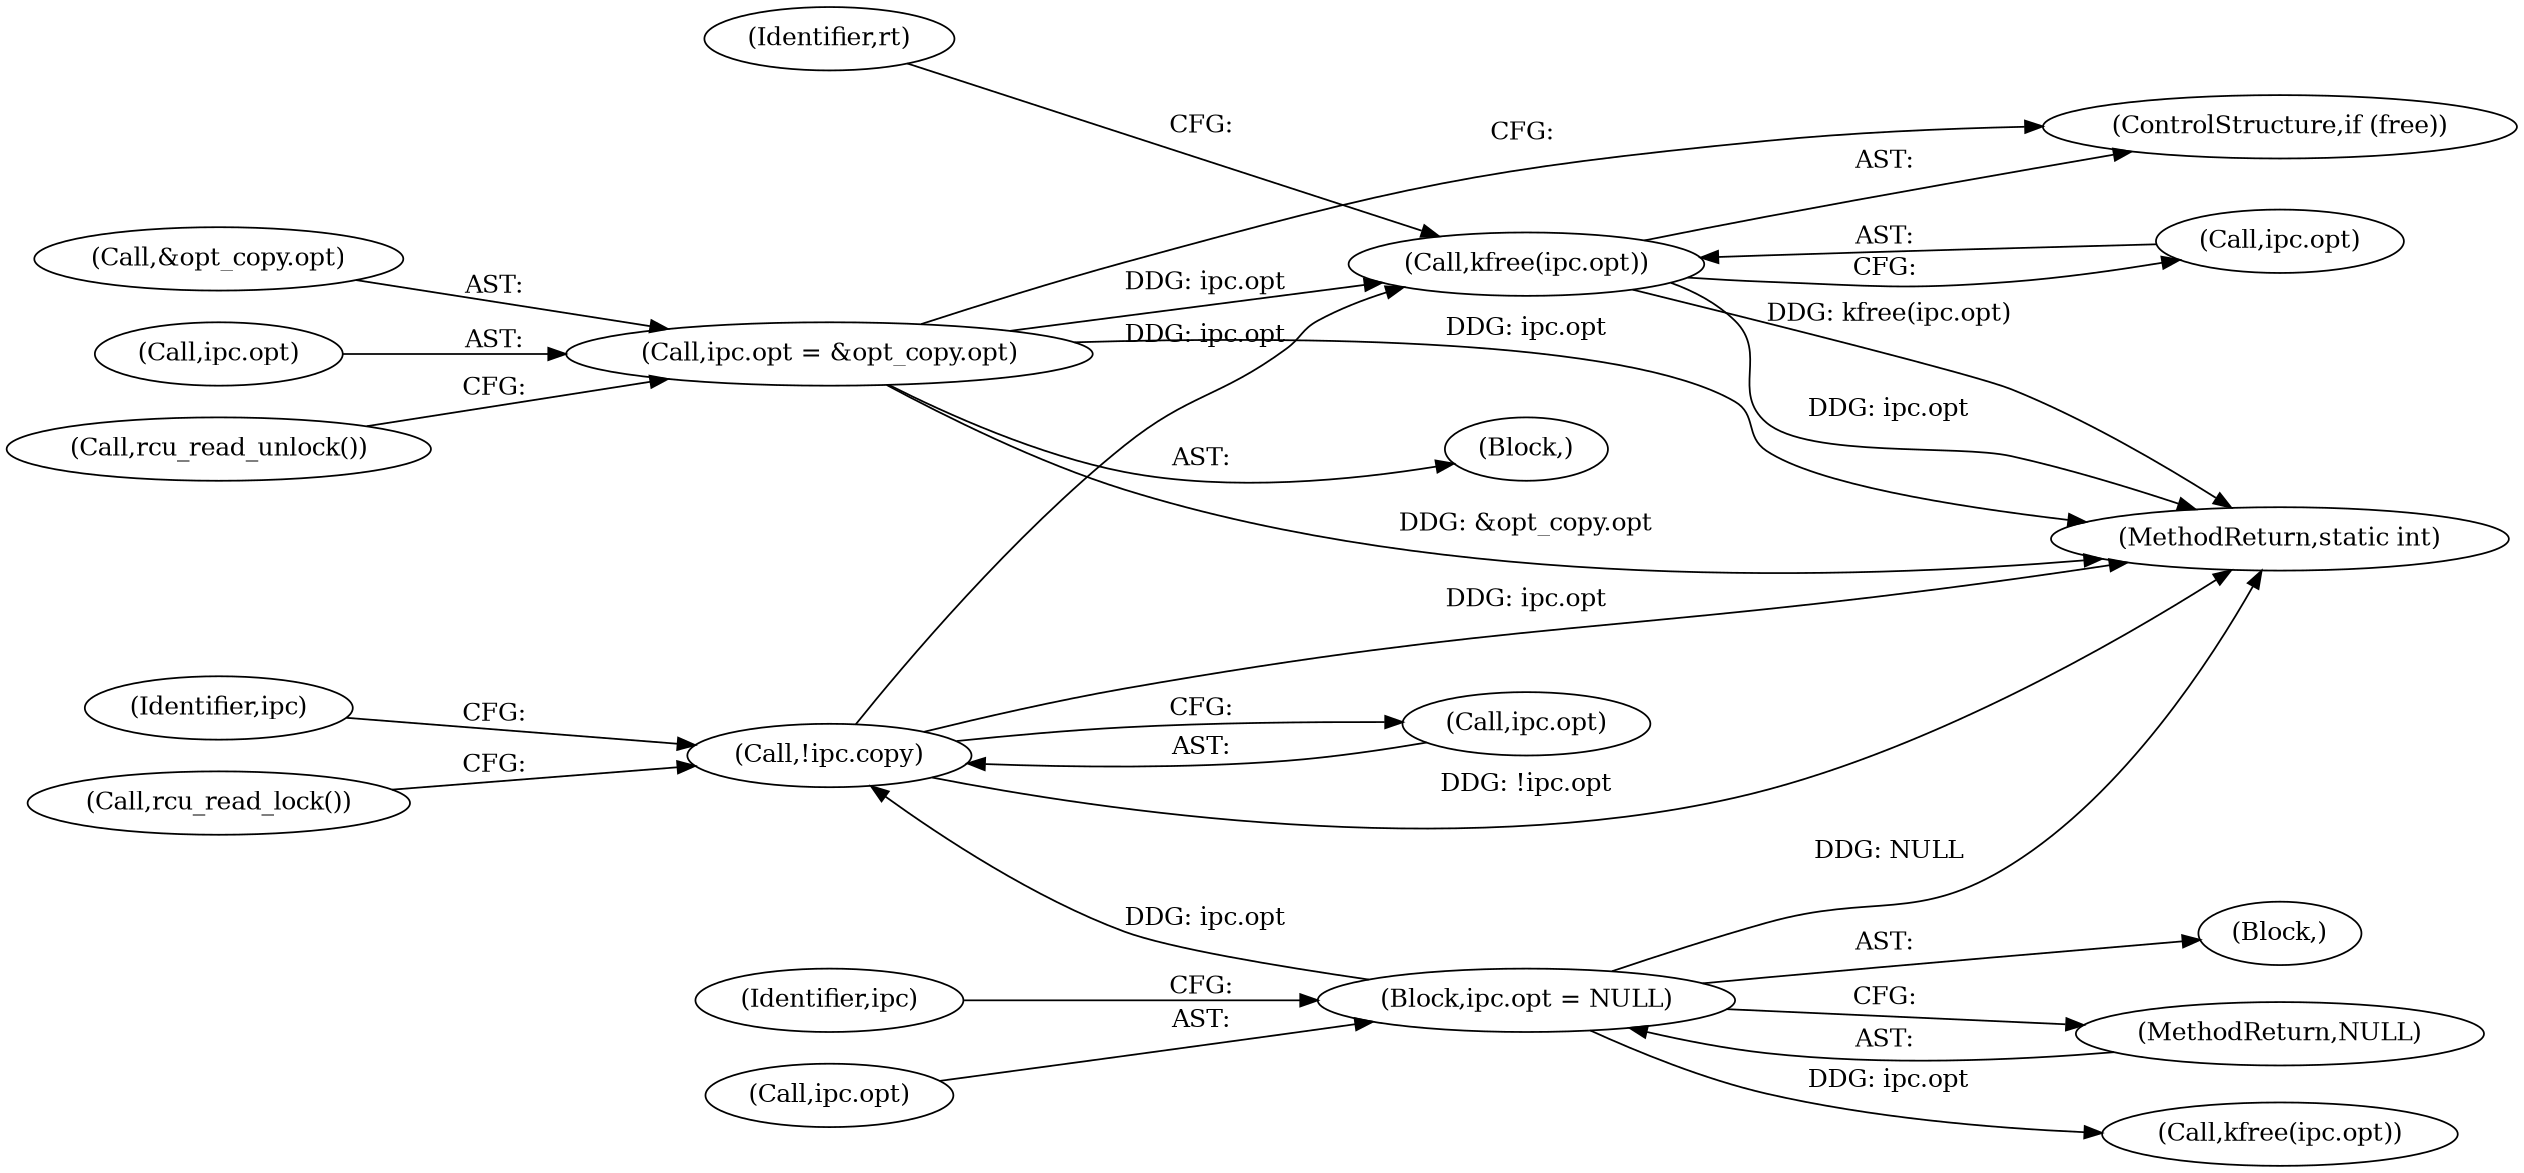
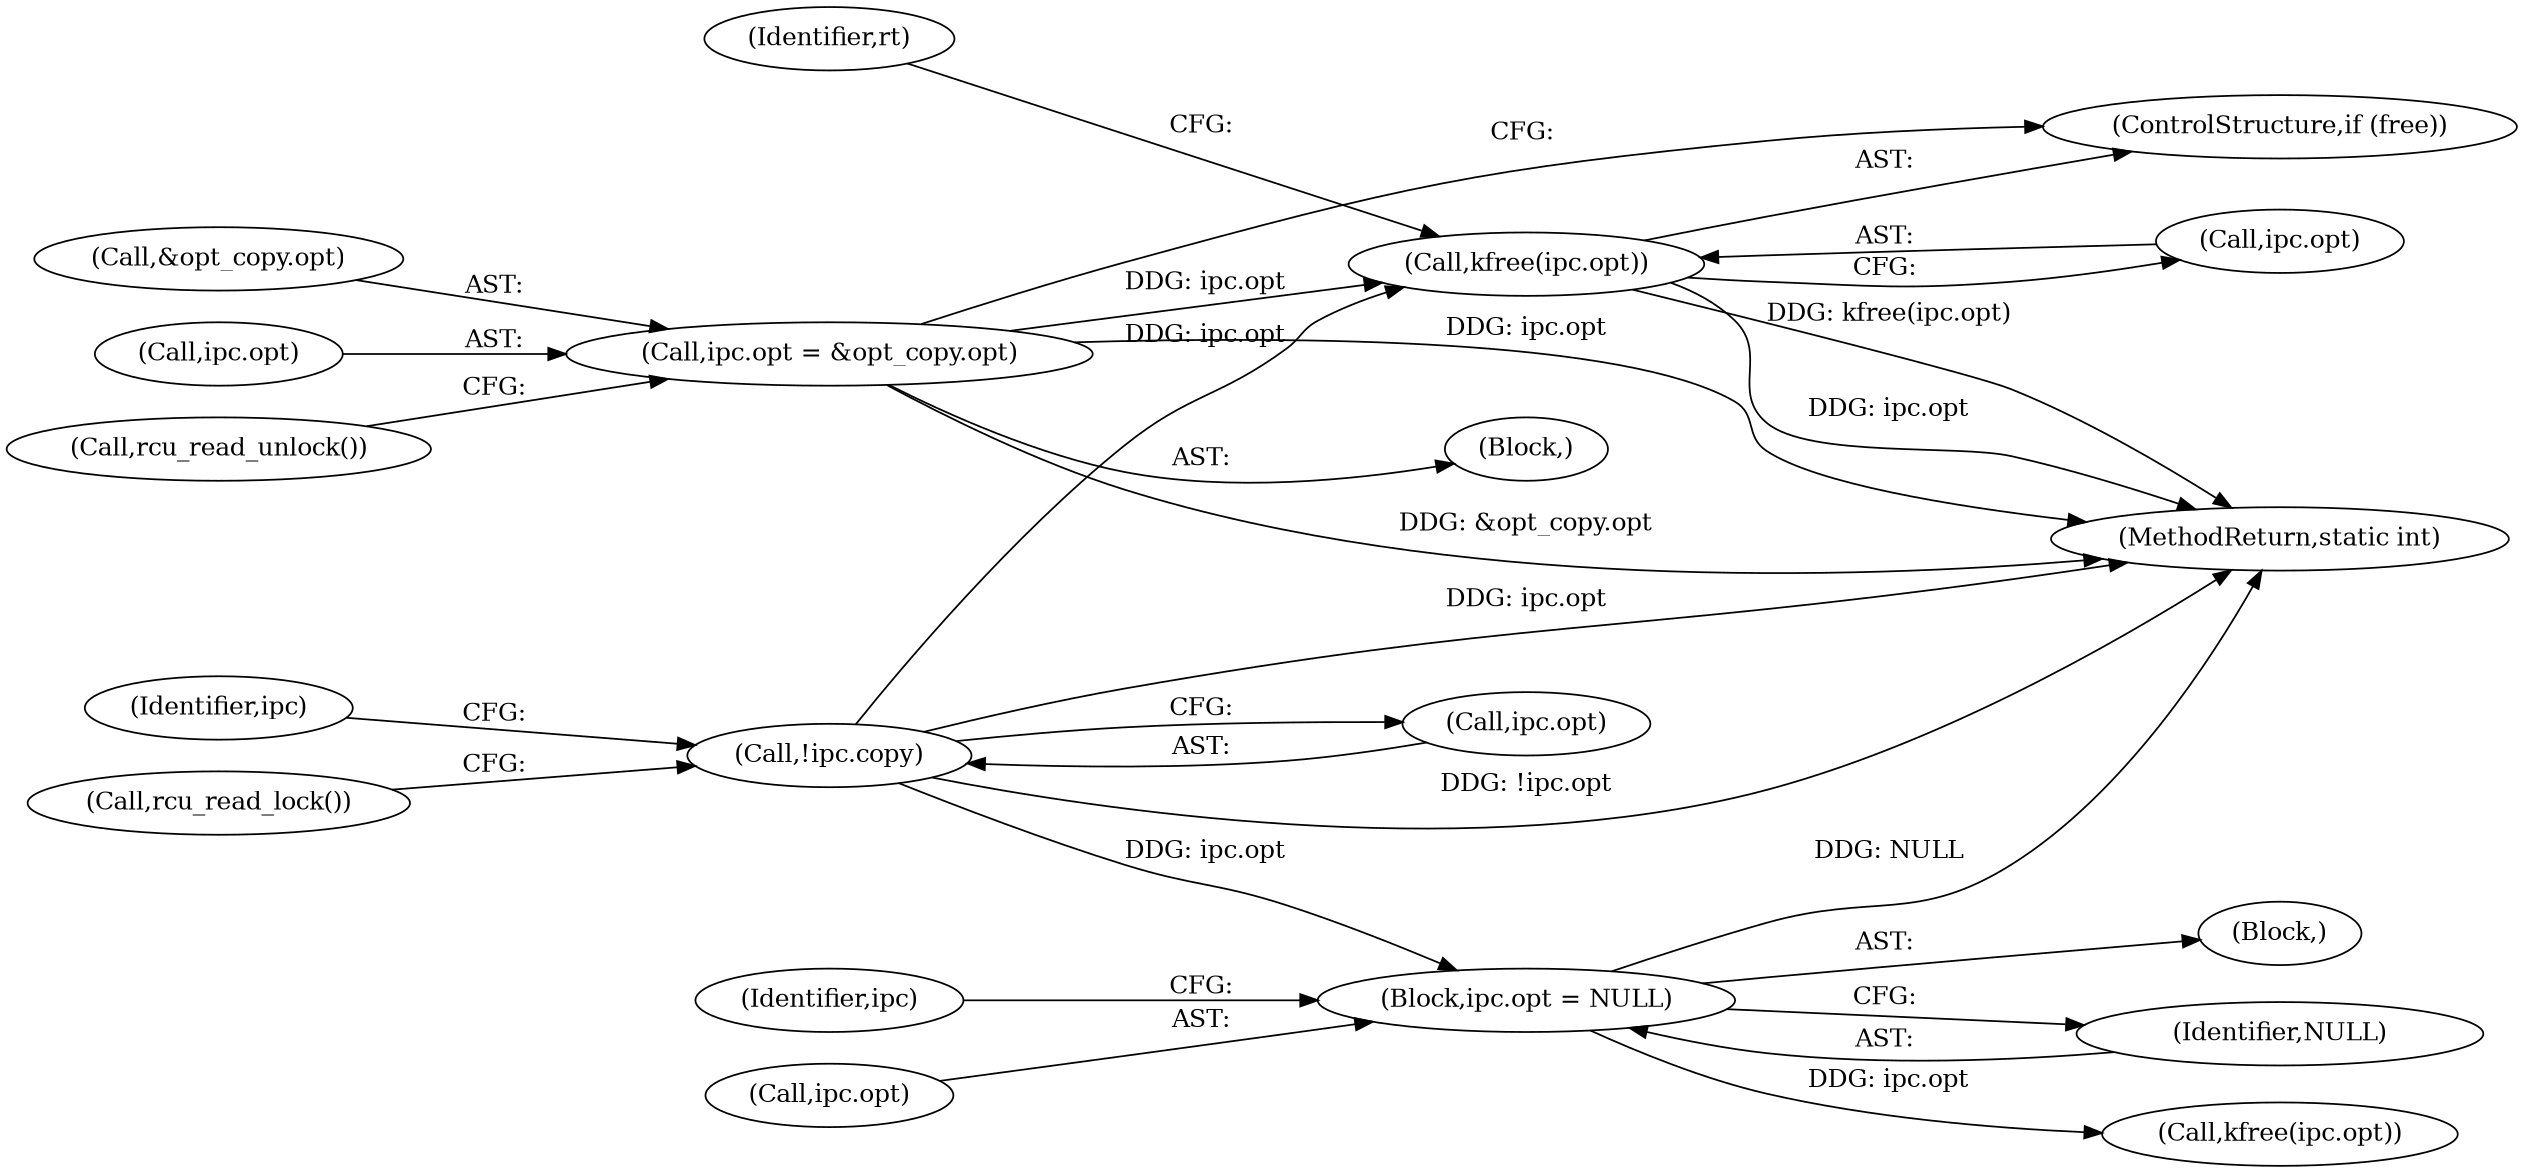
(1112, 927) -> (1169, 877)
(2280, 1034) -> (2280, 1034)
